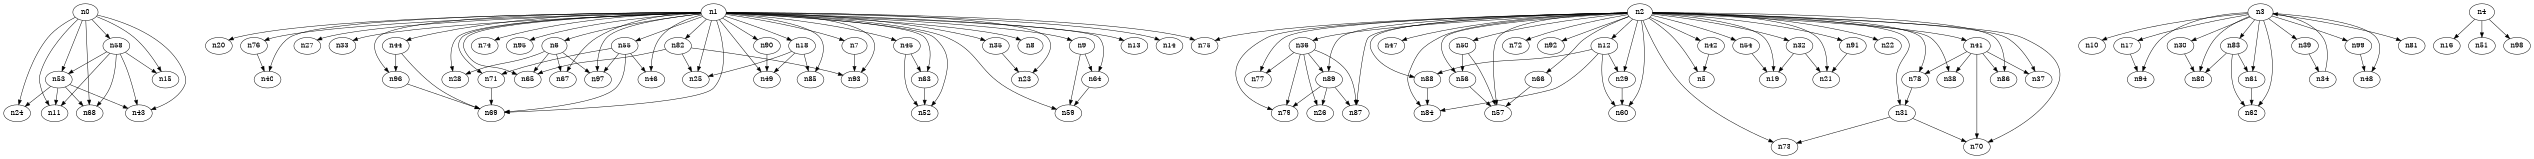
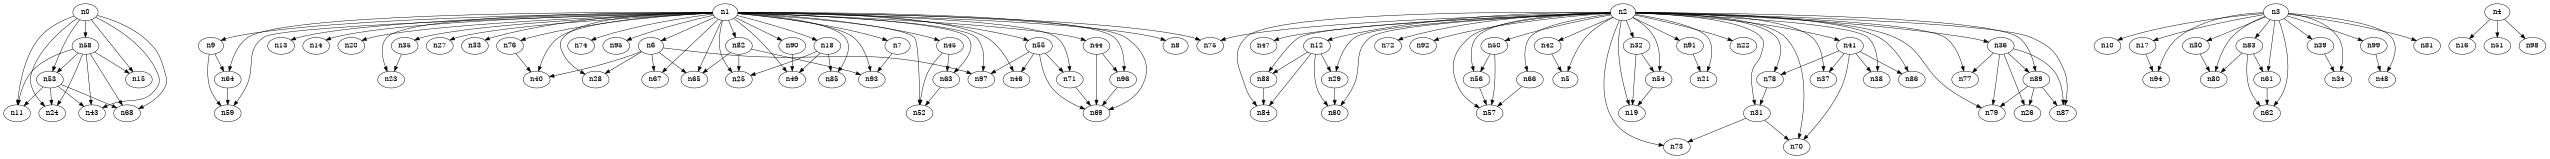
(2321, 36) -> (2322, 23)
(1811, 61) -> (1646, 61)
none -> (598, 65)
none -> (72, 78)
